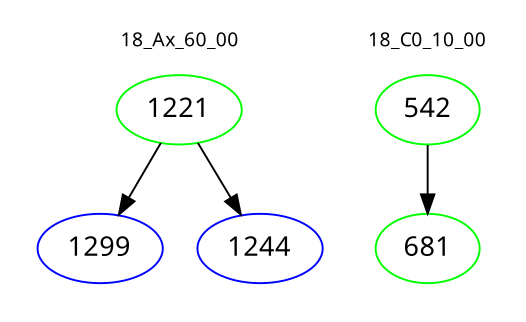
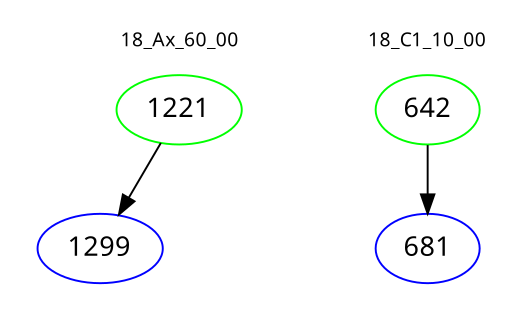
(428, 41) -> (428, 41)
(428, 110) -> (428, 110)
(260, 249) -> none
(428, 249) -> (428, 249)
